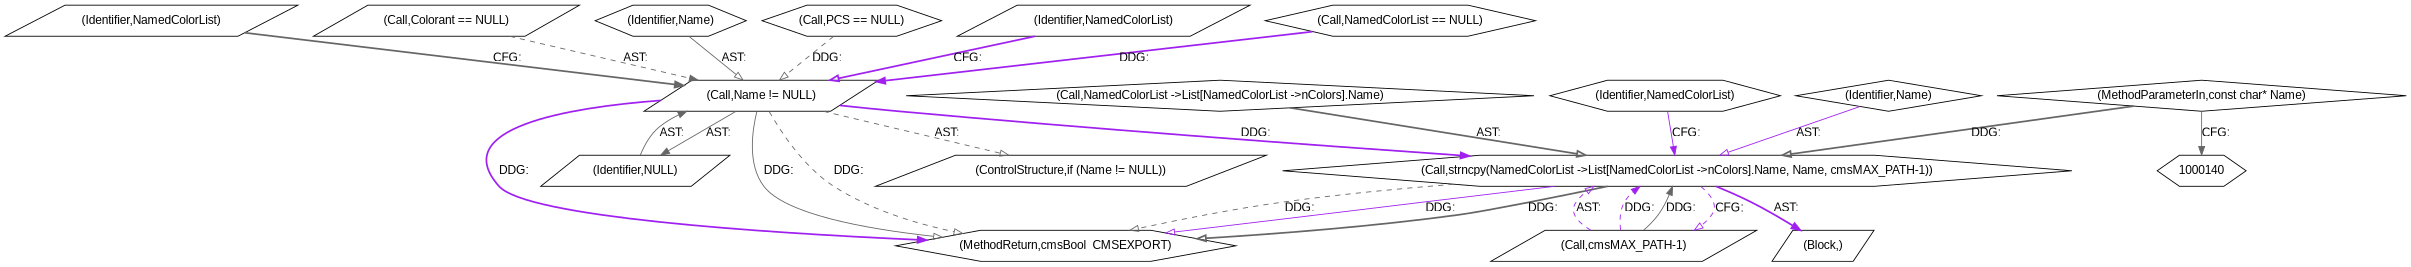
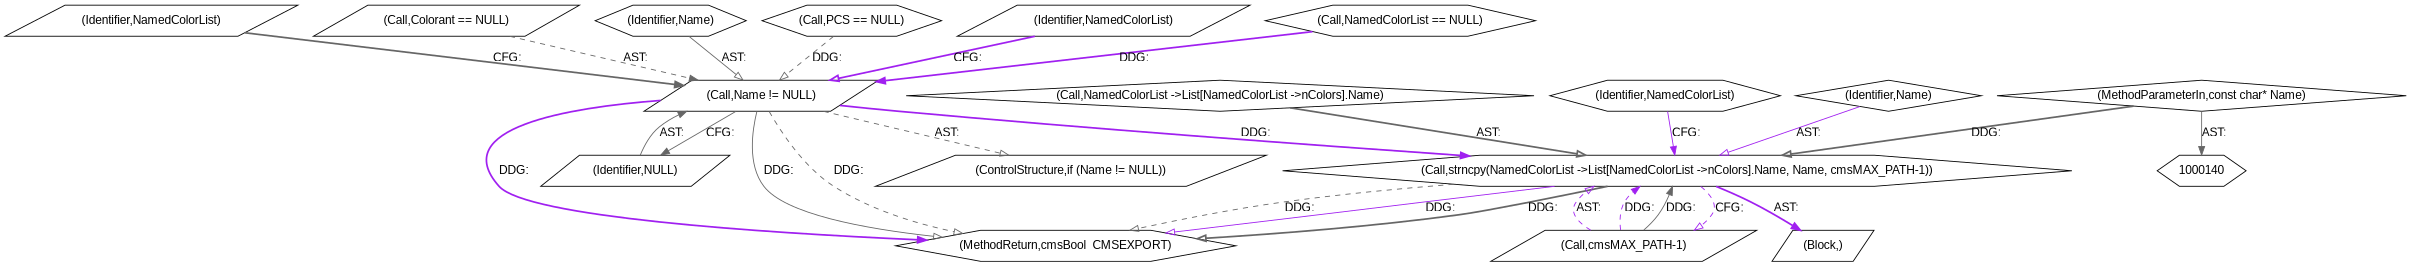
(720, 133) -> (722, 133)
(2218, 133) -> (2216, 133)
